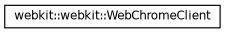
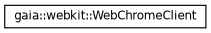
(112, 17) -> (105, 17)
